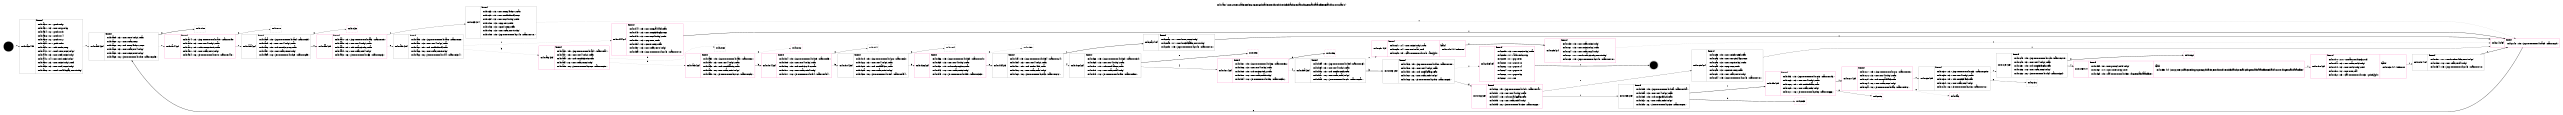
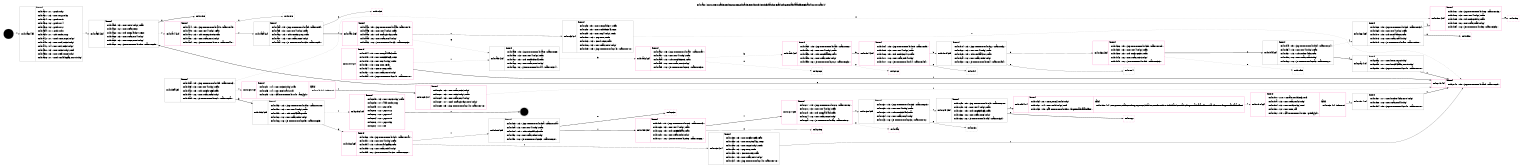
(537, 43) -> (450, 61)
(1291, 71) -> (818, 18)
